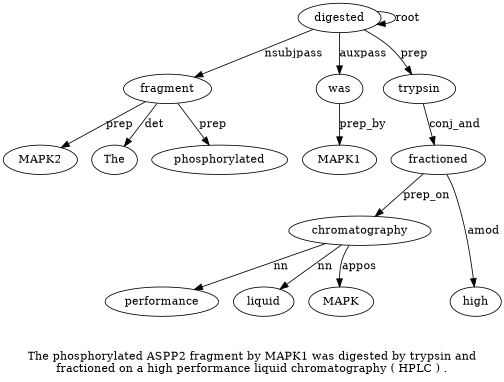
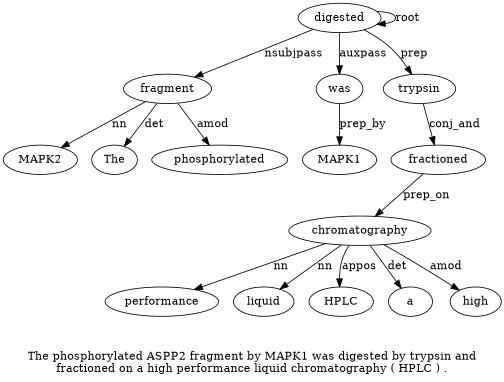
(120, 124) -> (120, 124)
(213, 124) -> (213, 124)
(464, 225) -> (418, 265)
(341, 302) -> (341, 302)
none -> (410, 302)
